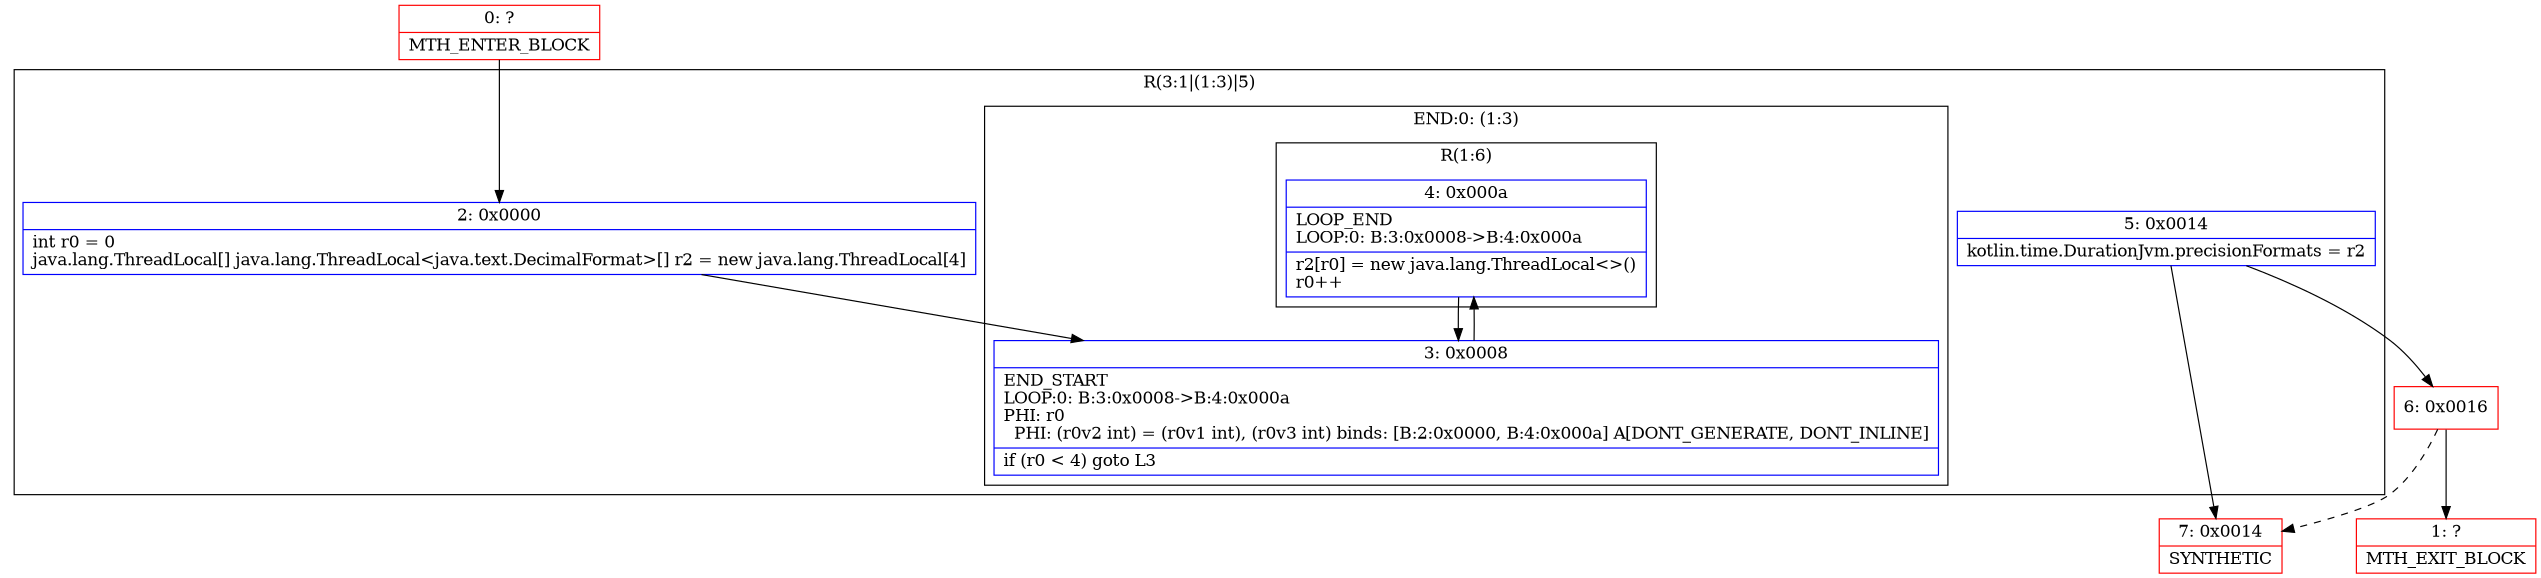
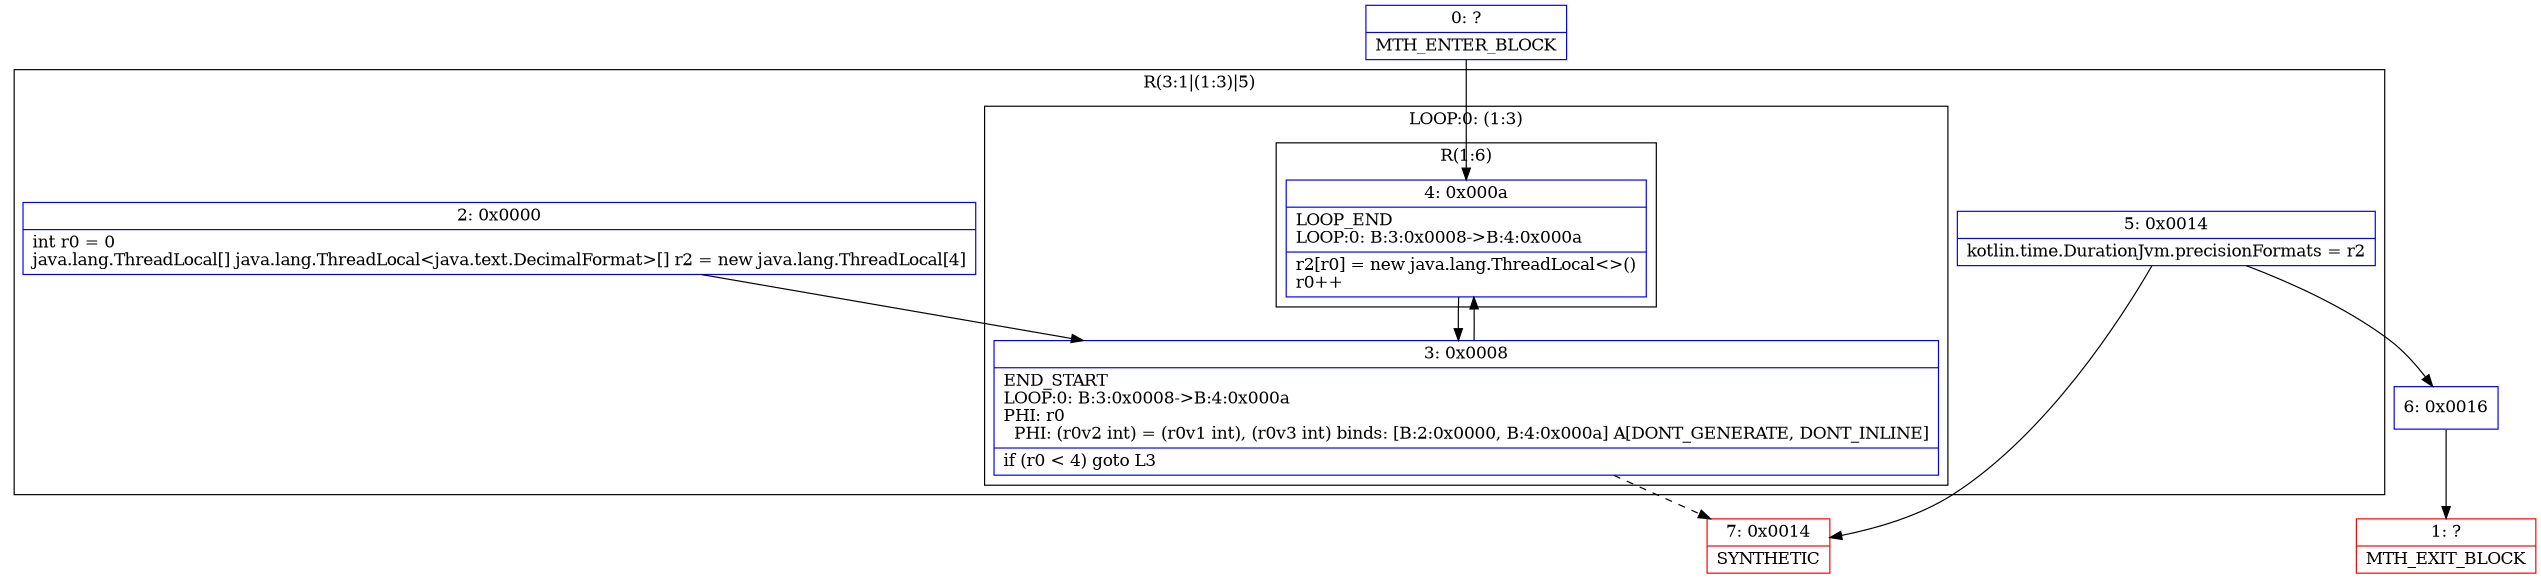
(499, 32) -> (1466, 32)
(1466, 120) -> (1466, 120)
(499, 125) -> (1466, 114)
(2446, 408) -> (2446, 408)
(2373, 504) -> (1674, 502)
